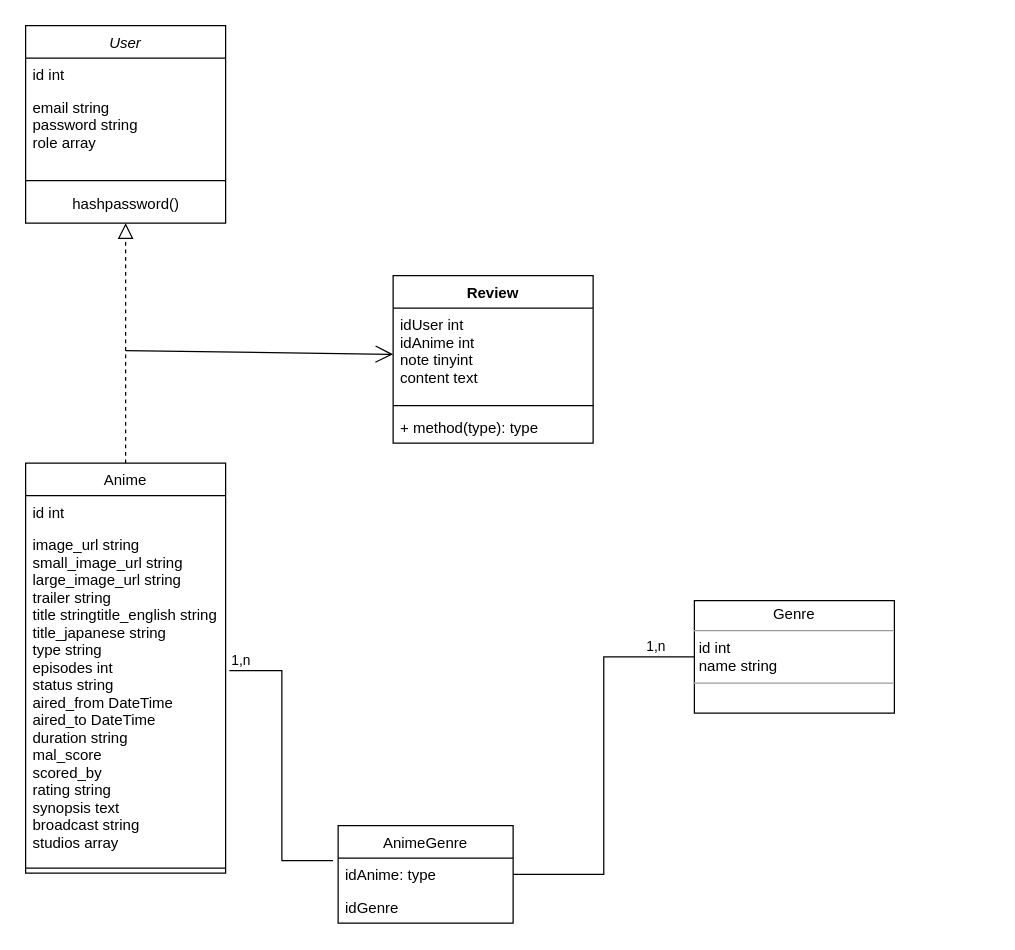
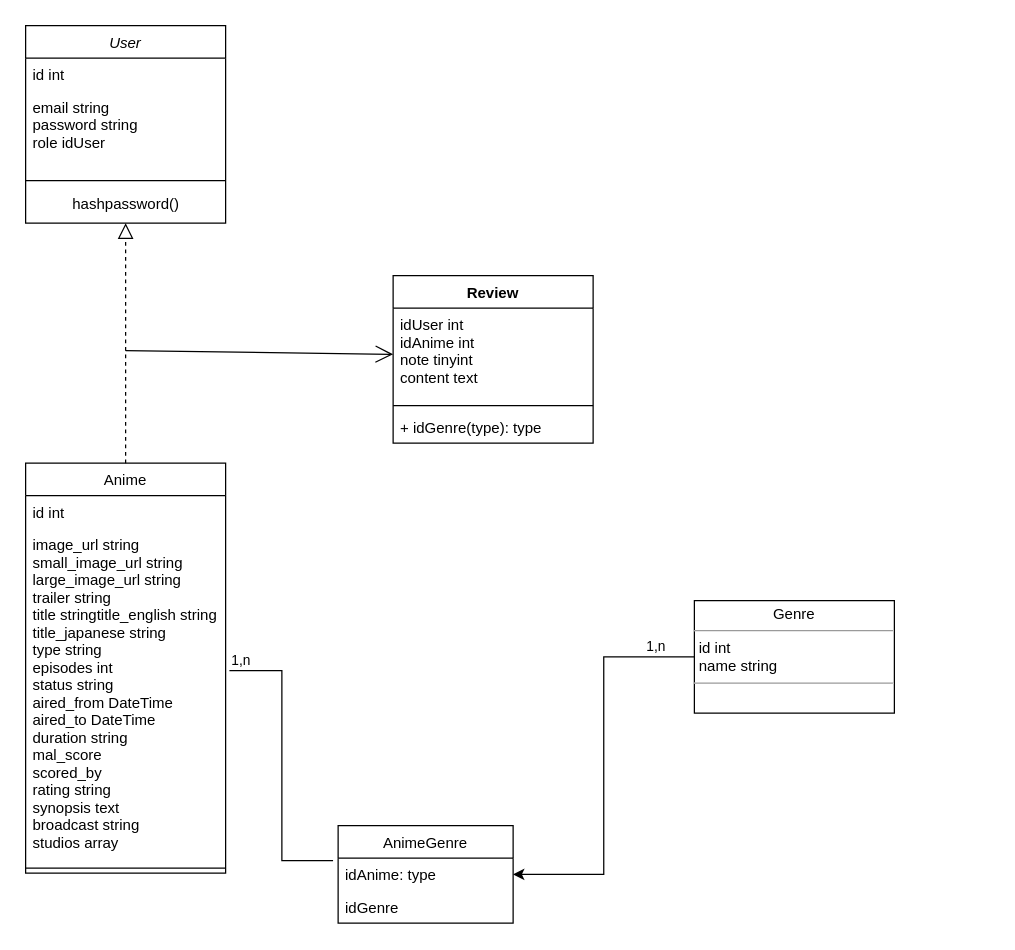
(75, 108) -> (75, 108)
(478, 428) -> (480, 428)
(519, 874) -> (523, 874)
